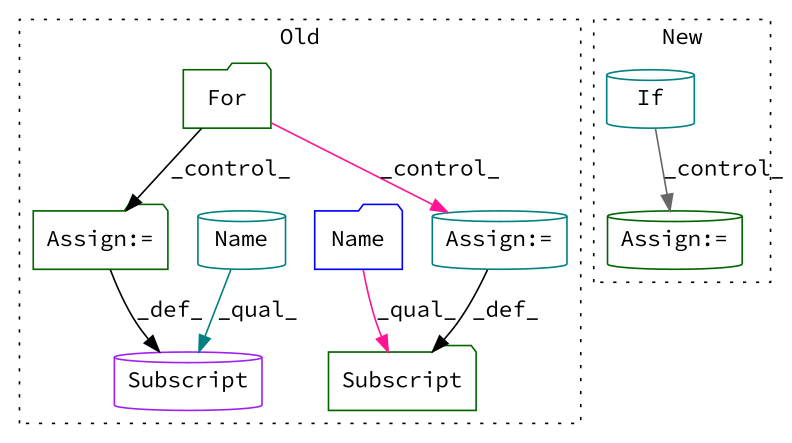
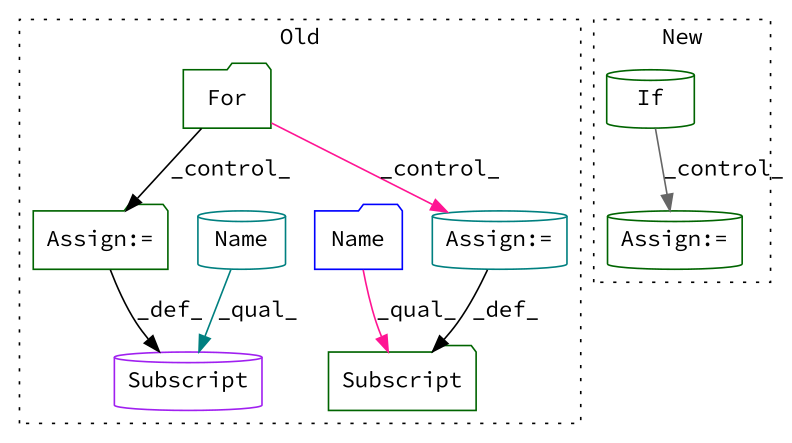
(651, 99) -> (651, 99)
